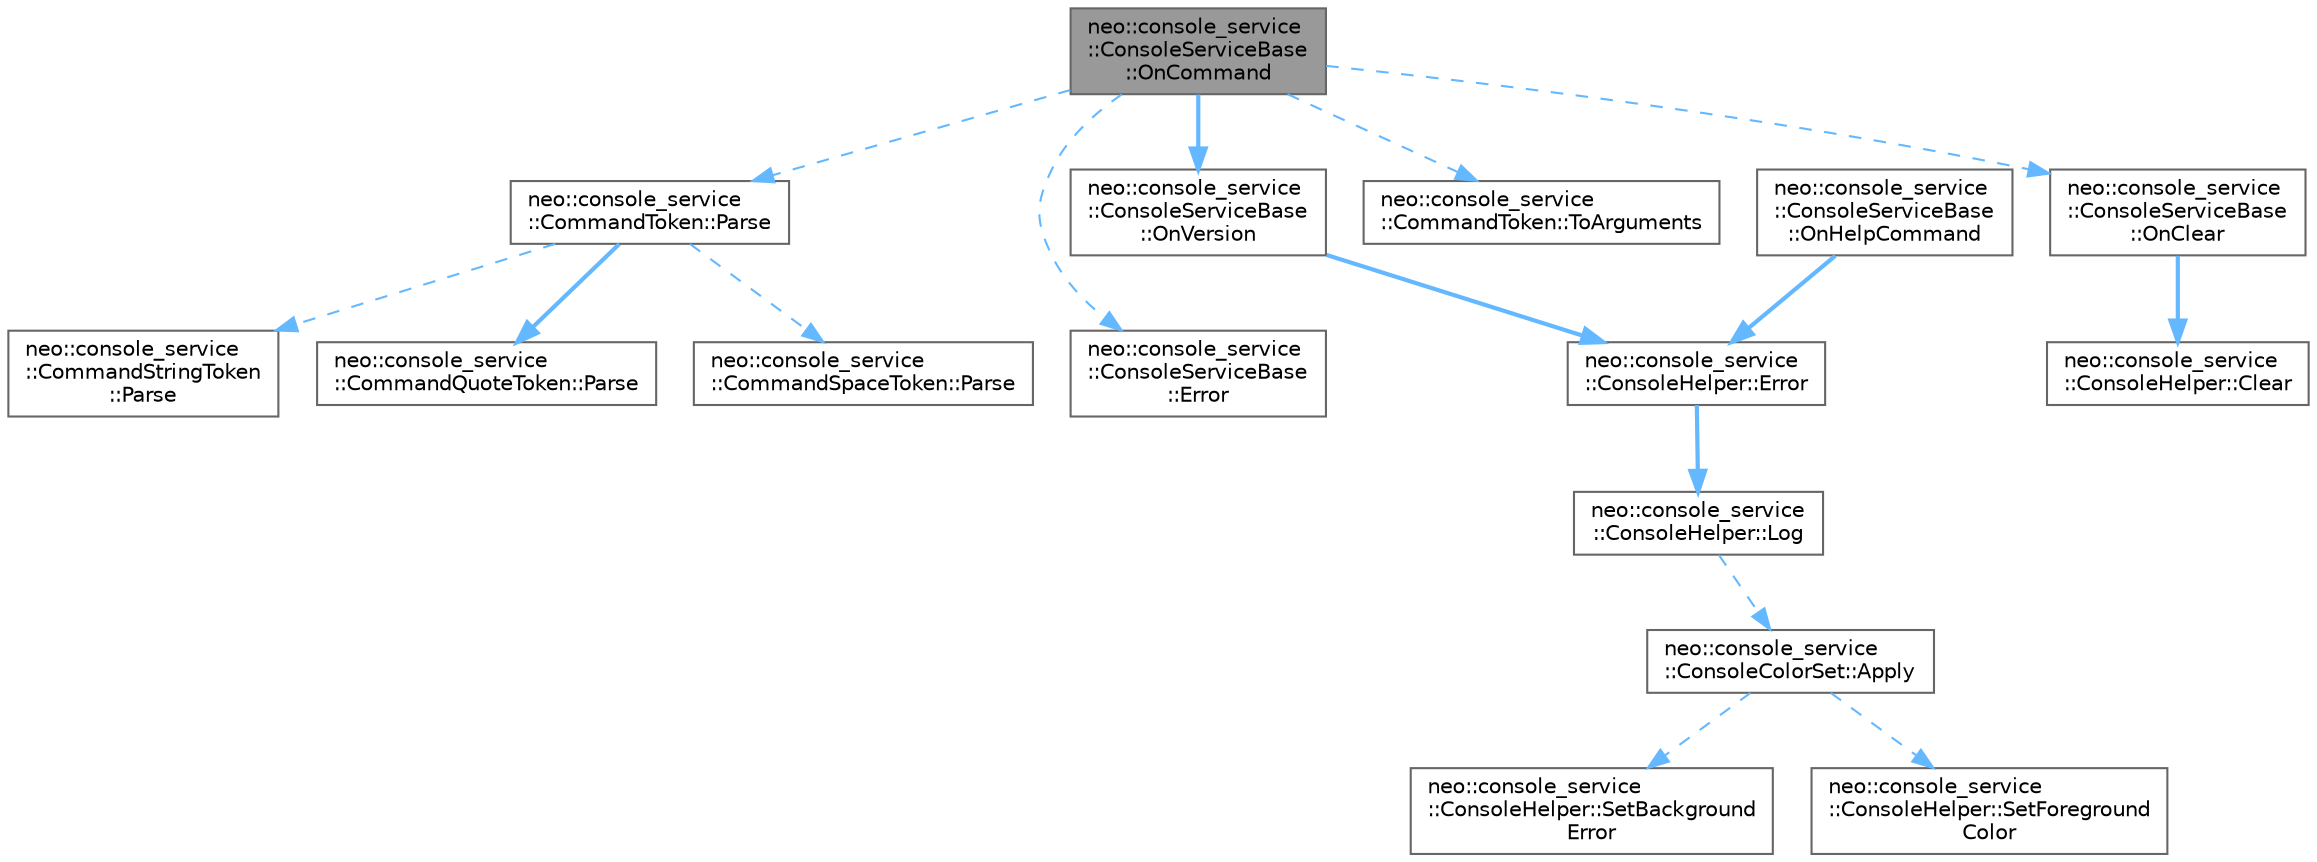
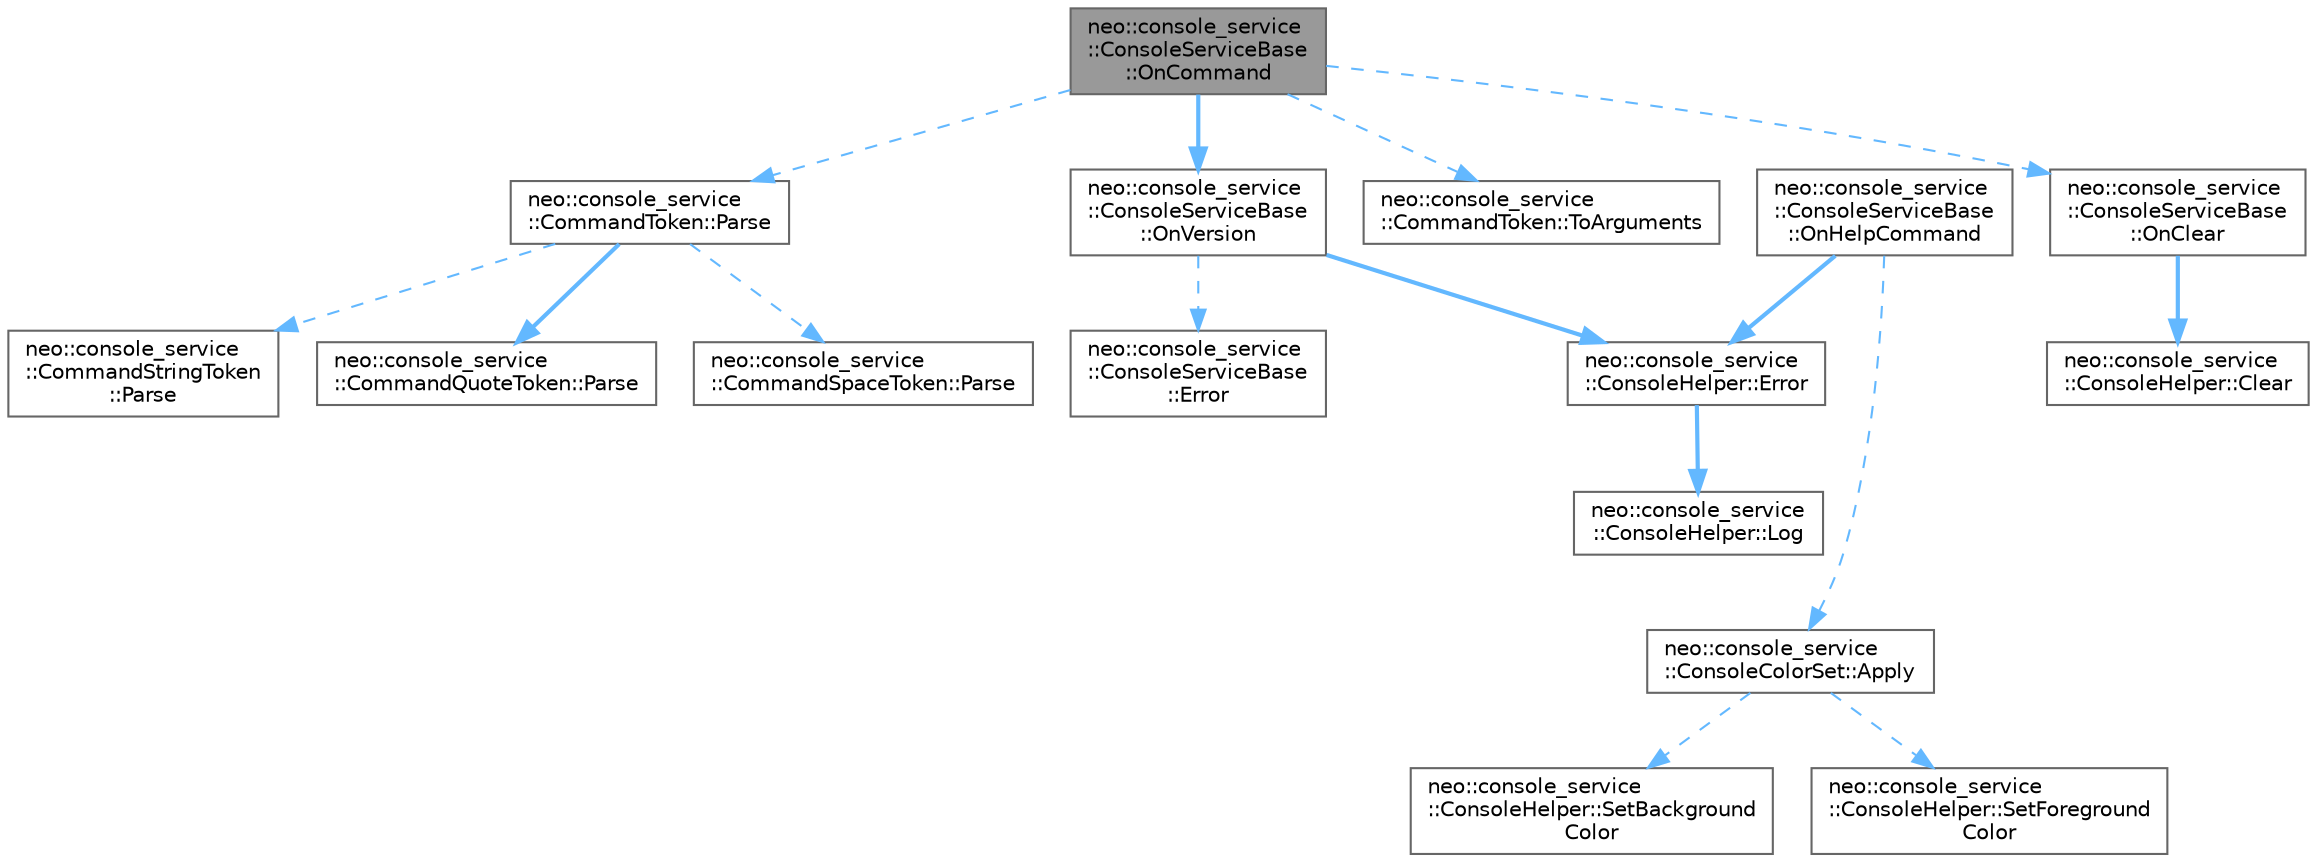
(1040, 202) -> (1198, 283)
(1739, 584) -> (1868, 437)
(1592, 811) -> (1592, 811)
